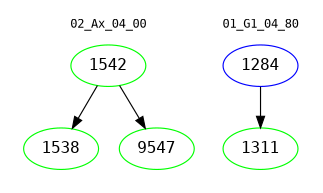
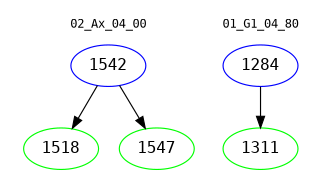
(108, 66) -> (108, 66)
(61, 149) -> (61, 149)
(157, 149) -> (157, 149)
